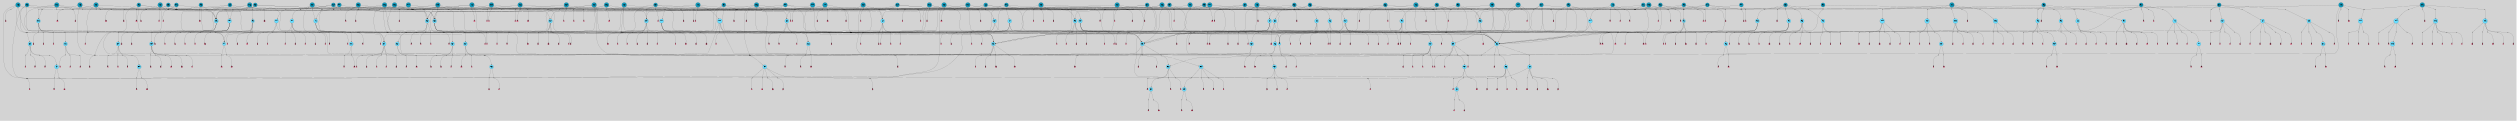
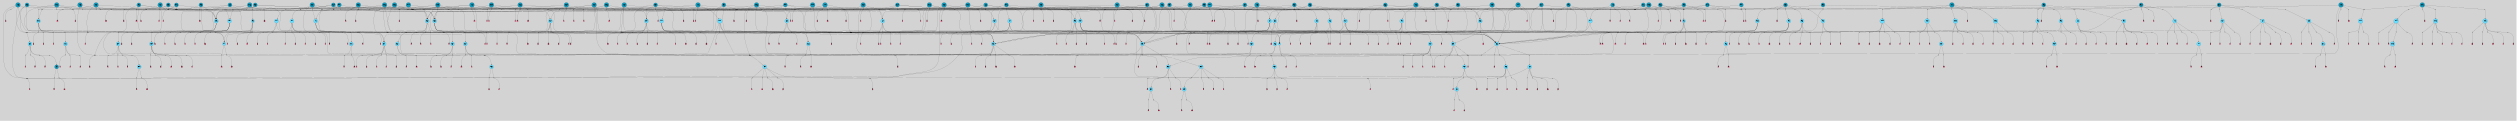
(57, 67) -> (57, 67)
